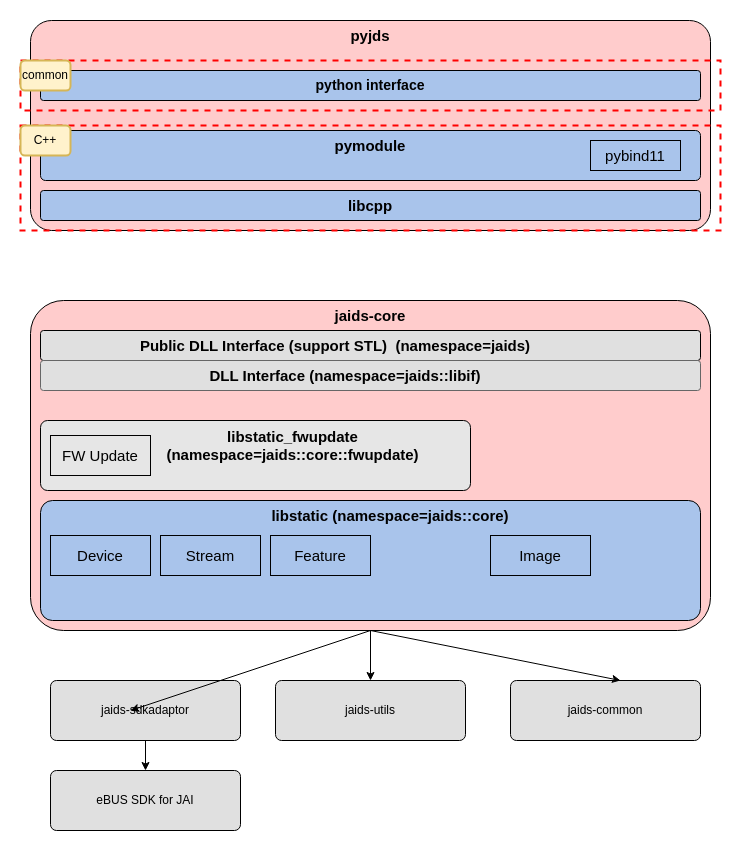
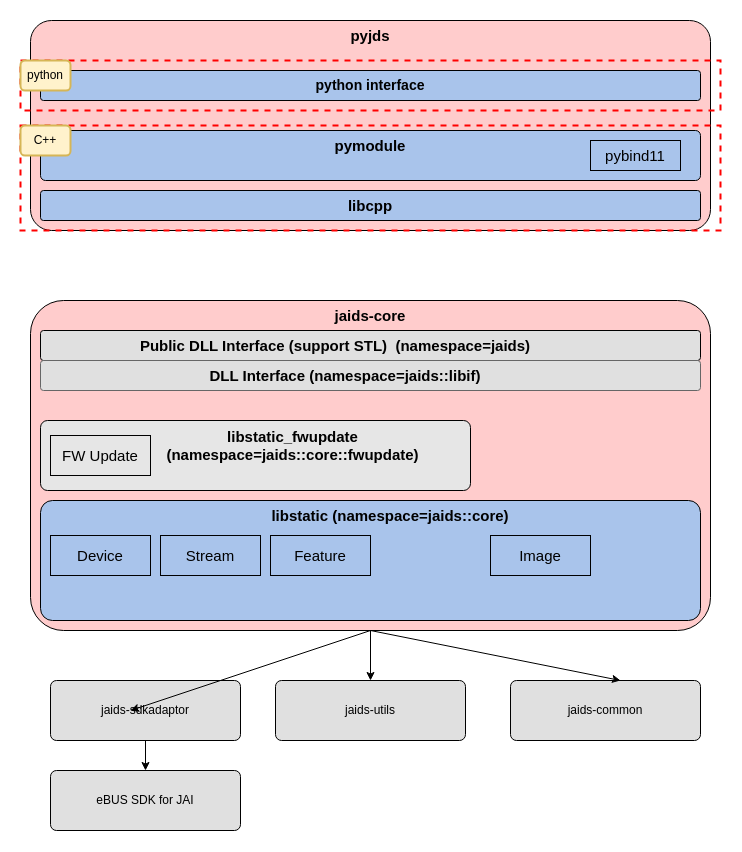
(46, 76) -> (46, 76)
